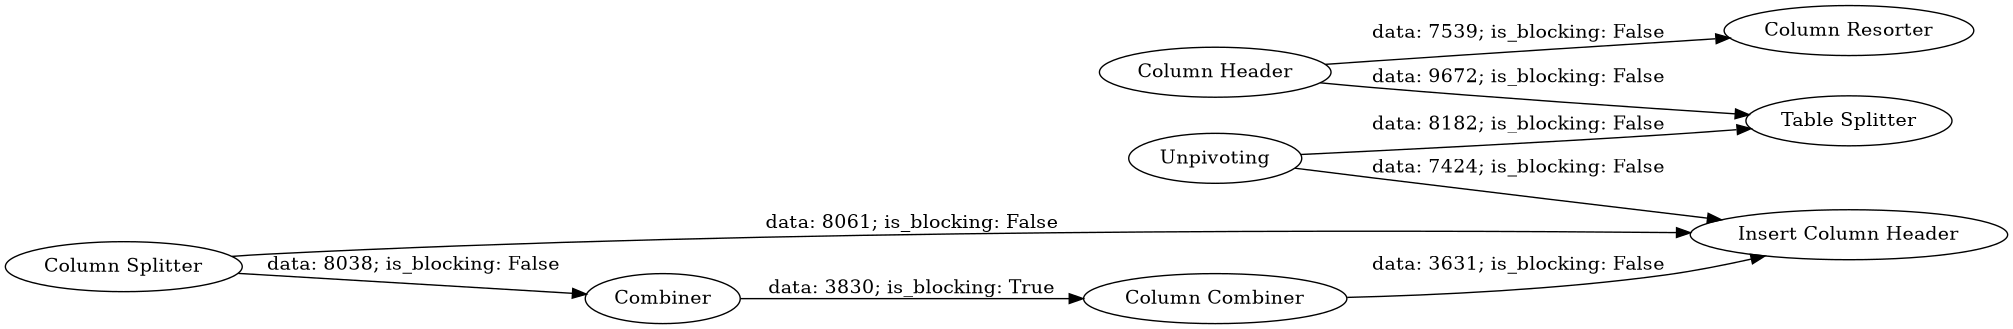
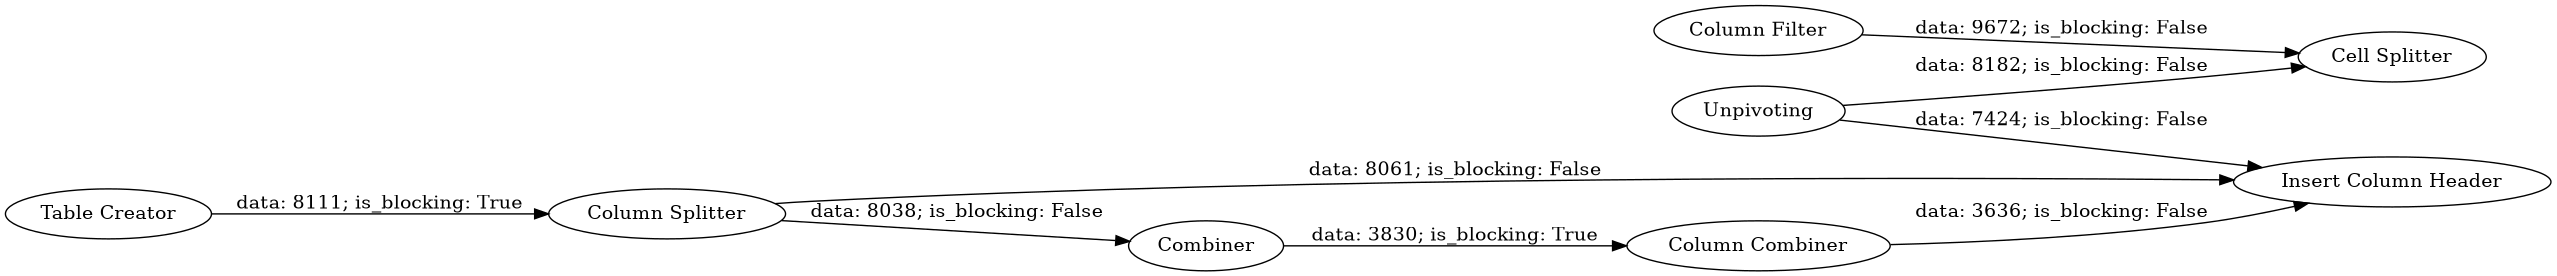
(1849, 31) -> none
(1215, 72) -> (1759, 31)
(1849, 121) -> (2392, 57)
none -> (108, 214)
(1519, 265) -> (2062, 212)
